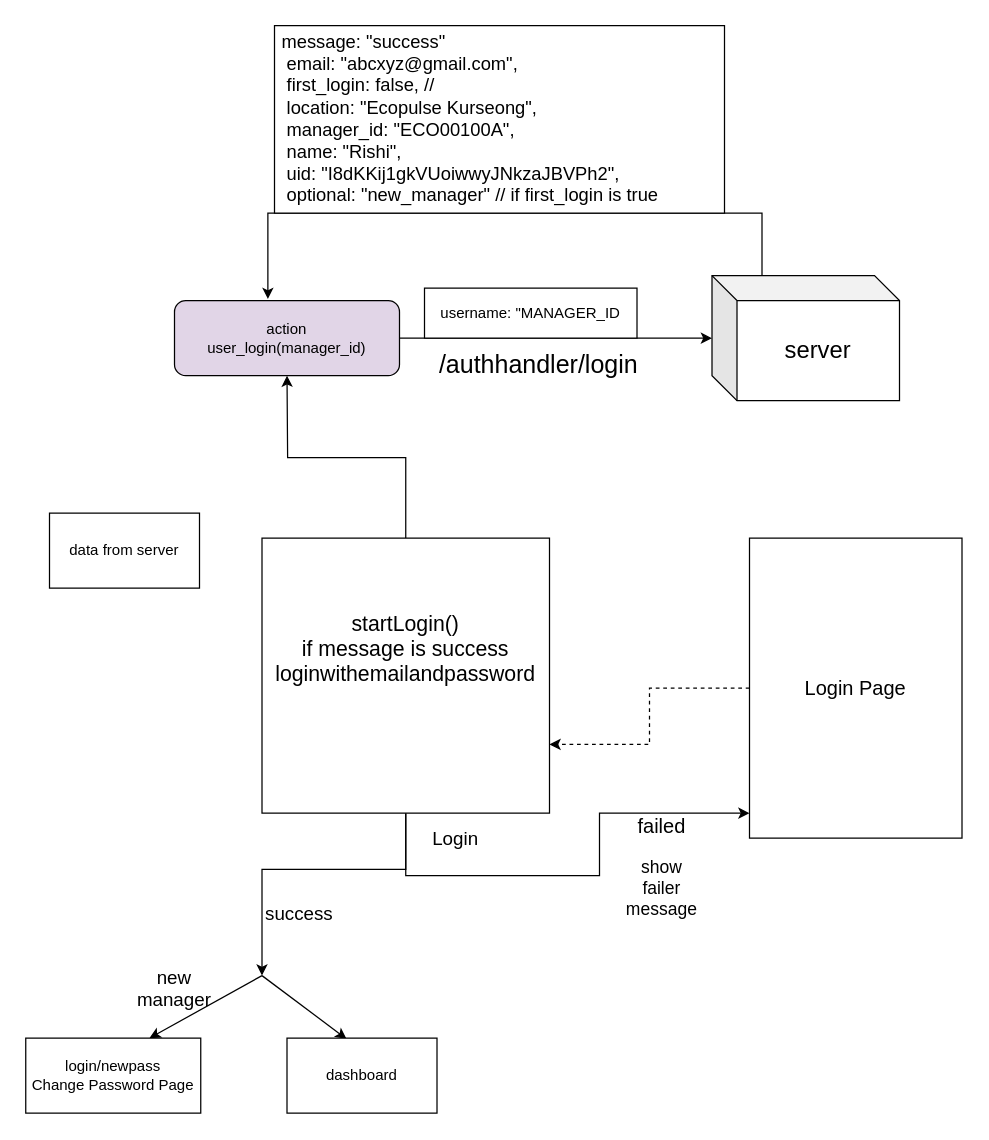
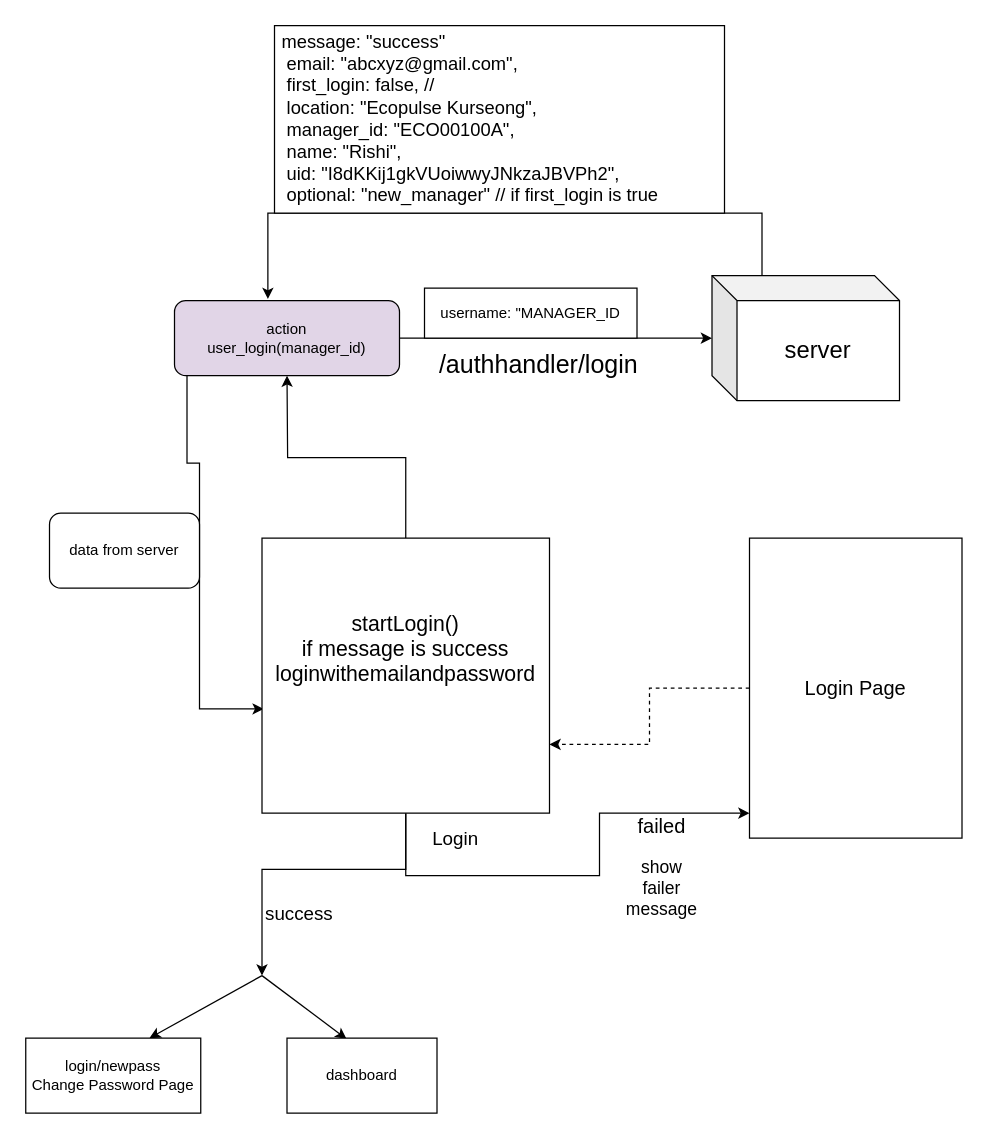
(124, 551) -> (124, 551)
none -> (199, 672)
(174, 988) -> none
